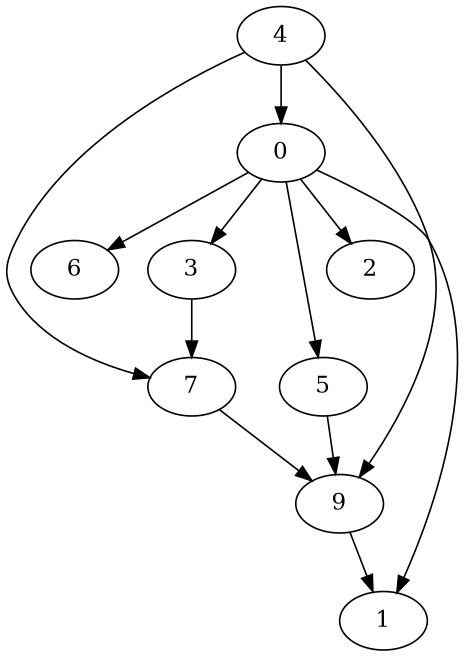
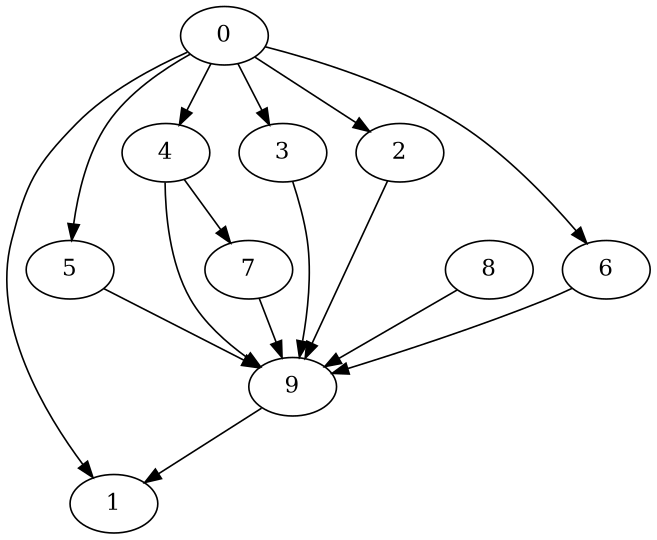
(281, 86) -> (199, 87)
none -> (350, 262)
none -> (489, 270)
(192, 320) -> (309, 261)
none -> (461, 331)
